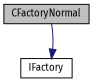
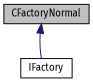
(53, 36) -> (40, 46)
